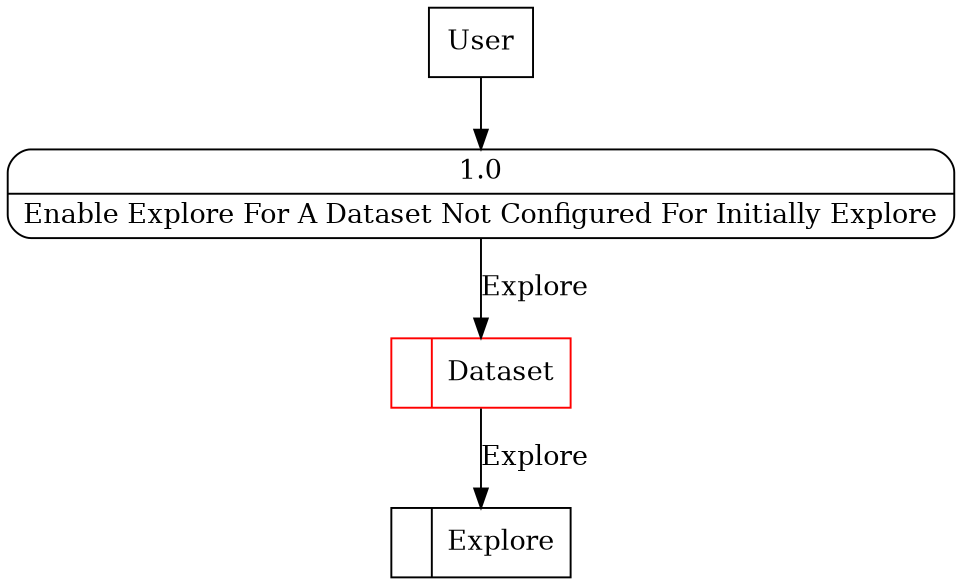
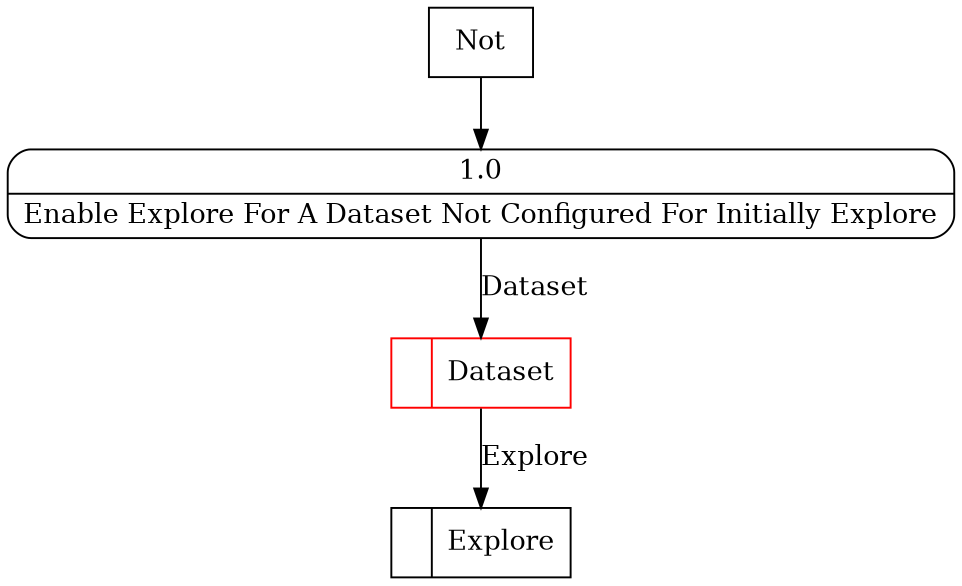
(481, 42) -> (481, 42)
(535, 288) -> (535, 288)
